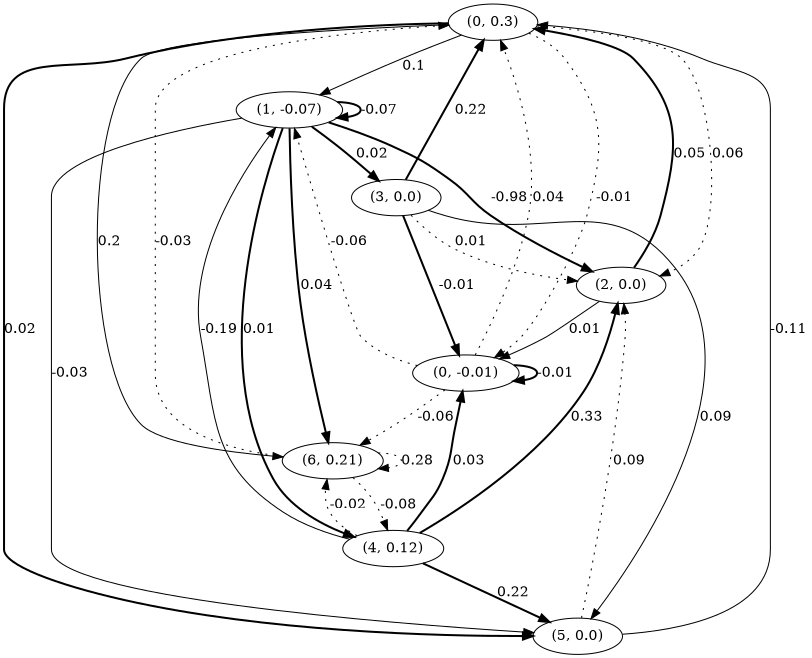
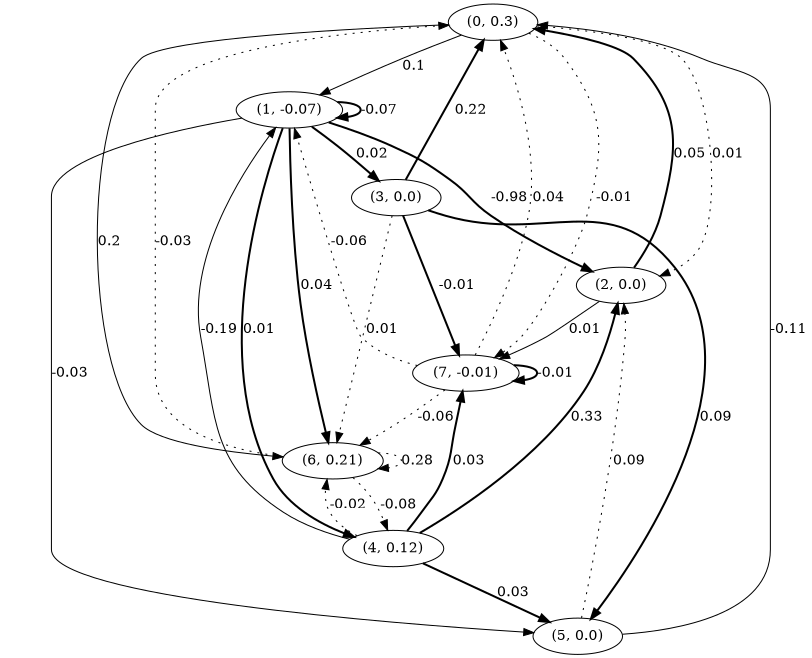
(728, 154) -> (728, 154)
(483, 261) -> (366, 324)
(699, 318) -> (699, 318)
(4, 360) -> none
(466, 373) -> (466, 373)
(513, 592) -> (513, 592)
